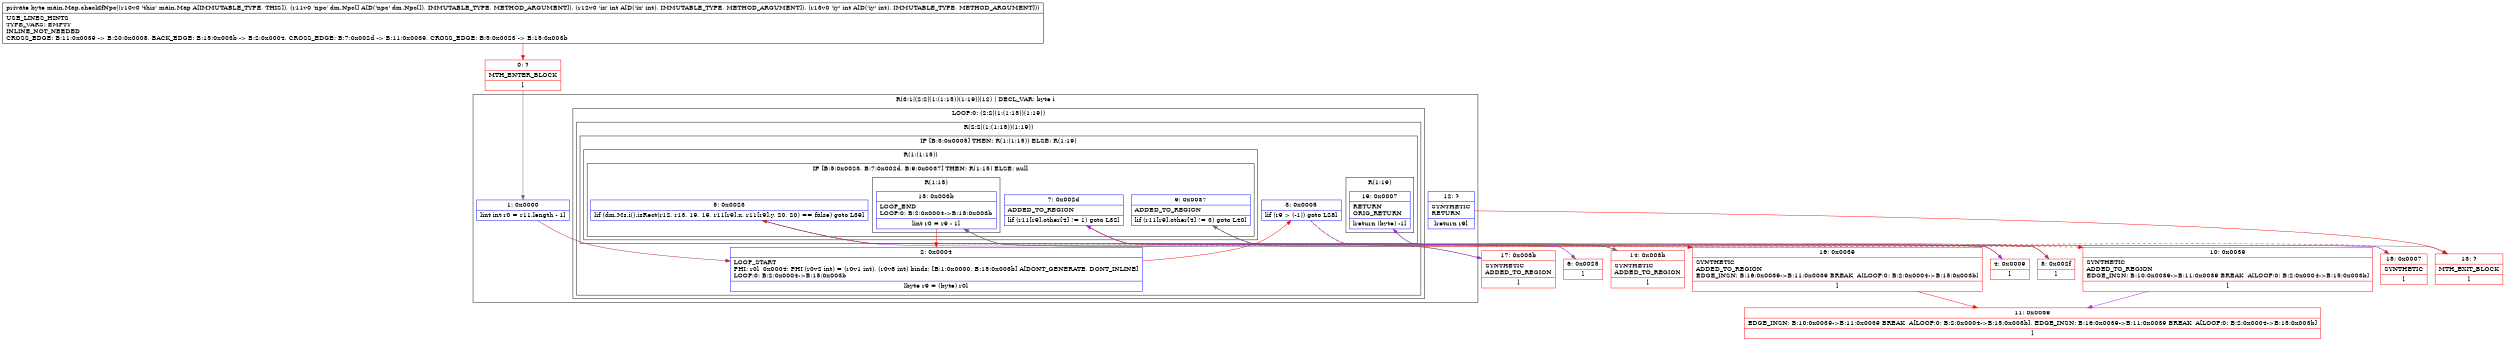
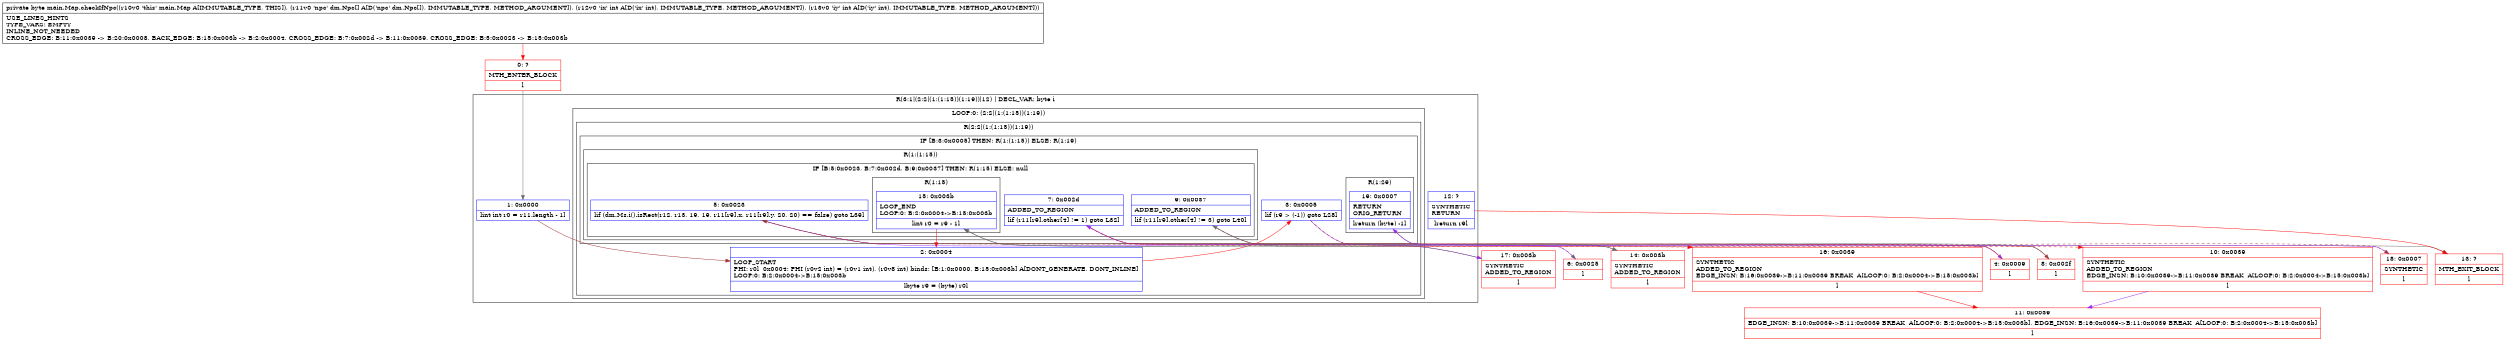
(1380, 183) -> (1380, 183)
